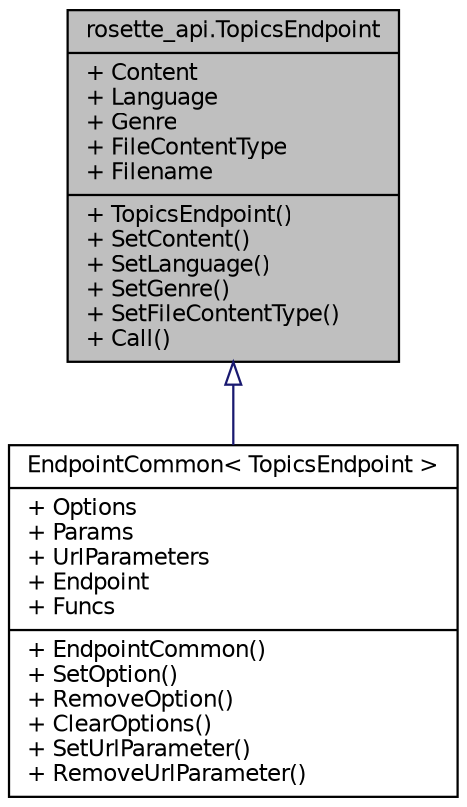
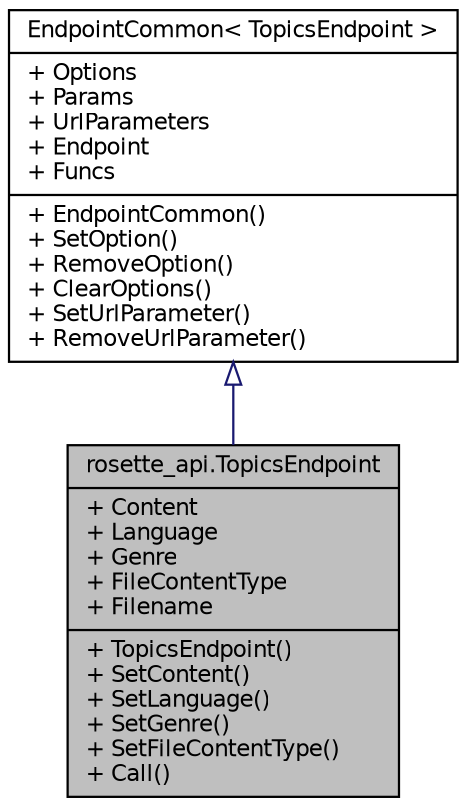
(233, 415) -> (233, 415)
